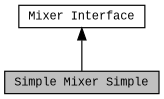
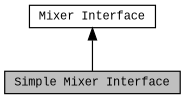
(82, 82) -> (92, 82)
